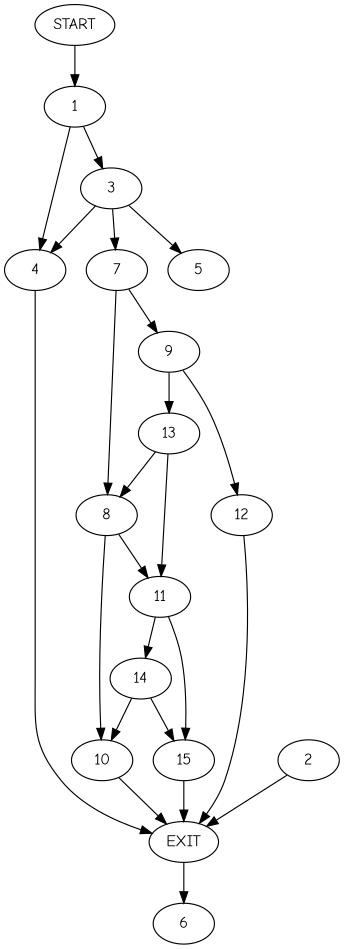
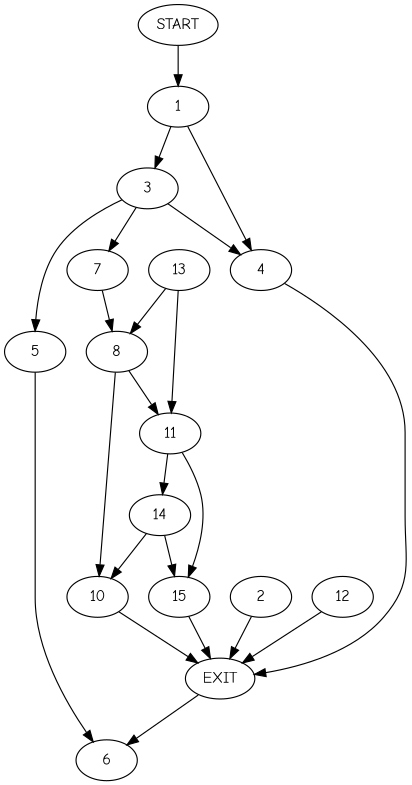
(169, 352) -> none
none -> (35, 558)
